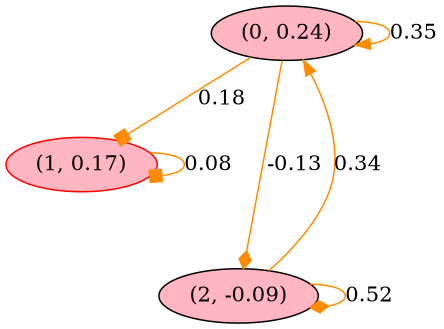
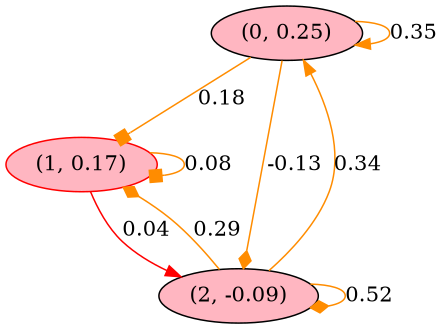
(287, 33) -> (287, 33)
none -> (183, 229)
none -> (120, 239)
